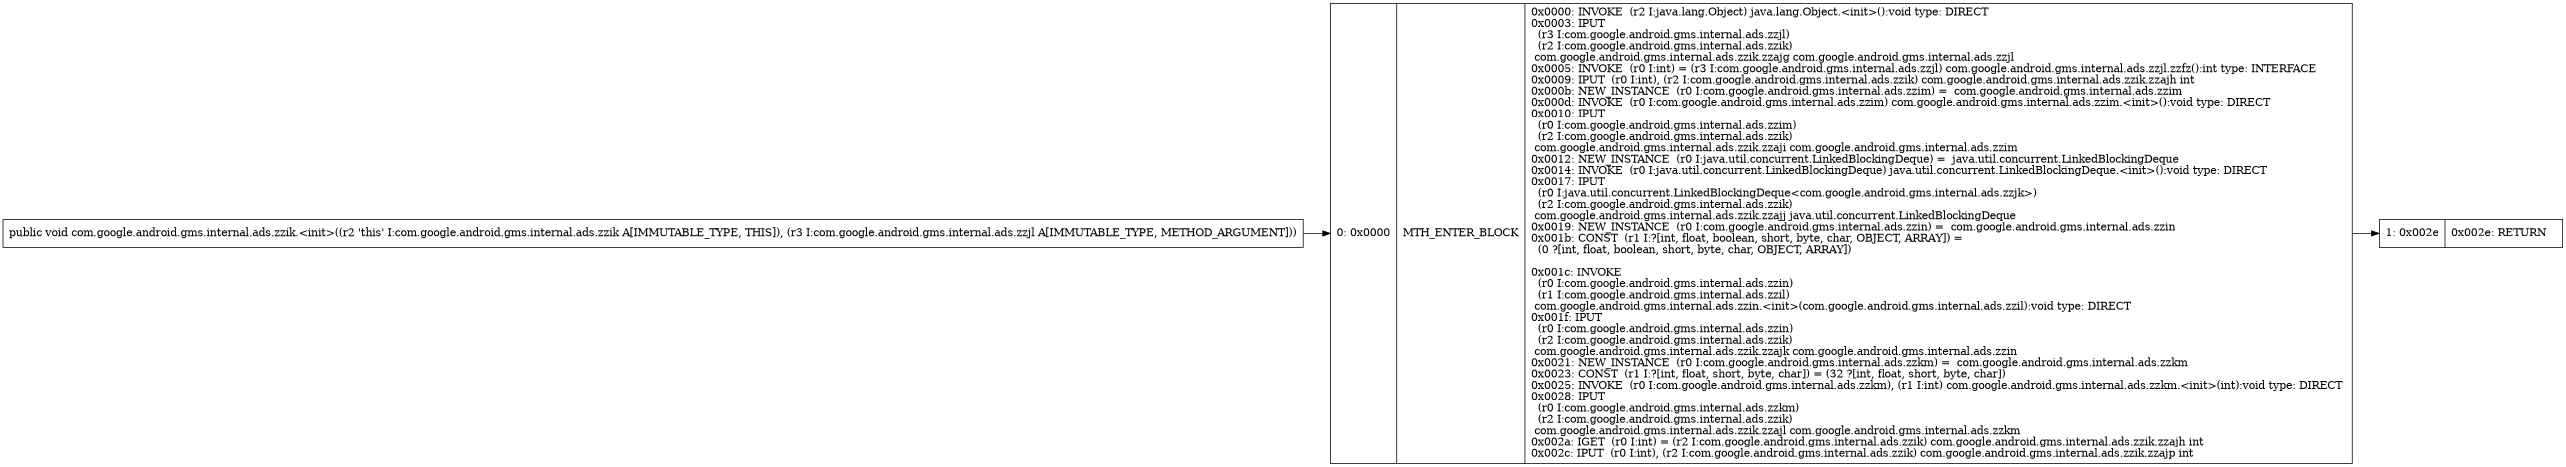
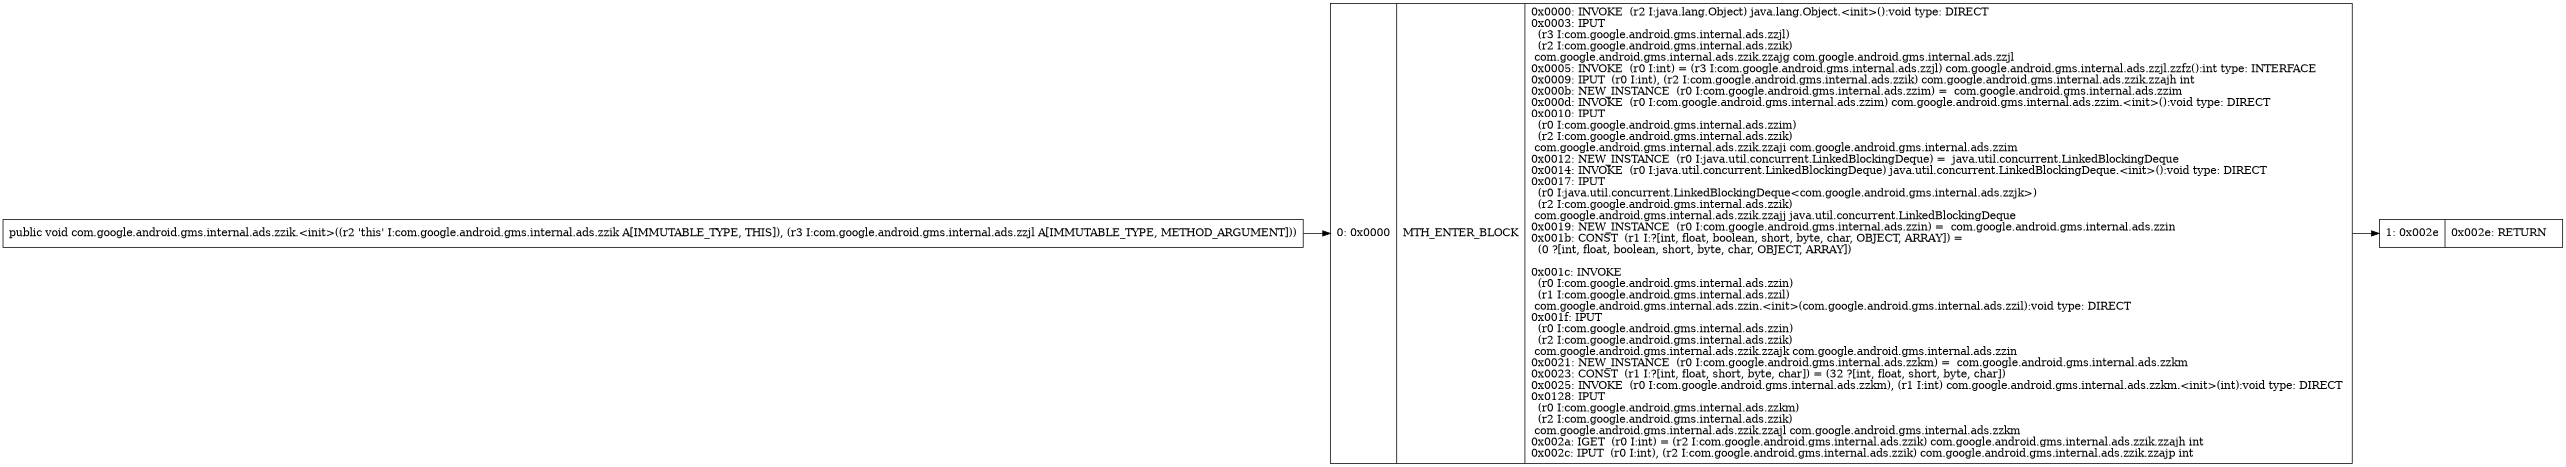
(1571, 397) -> (1571, 397)
